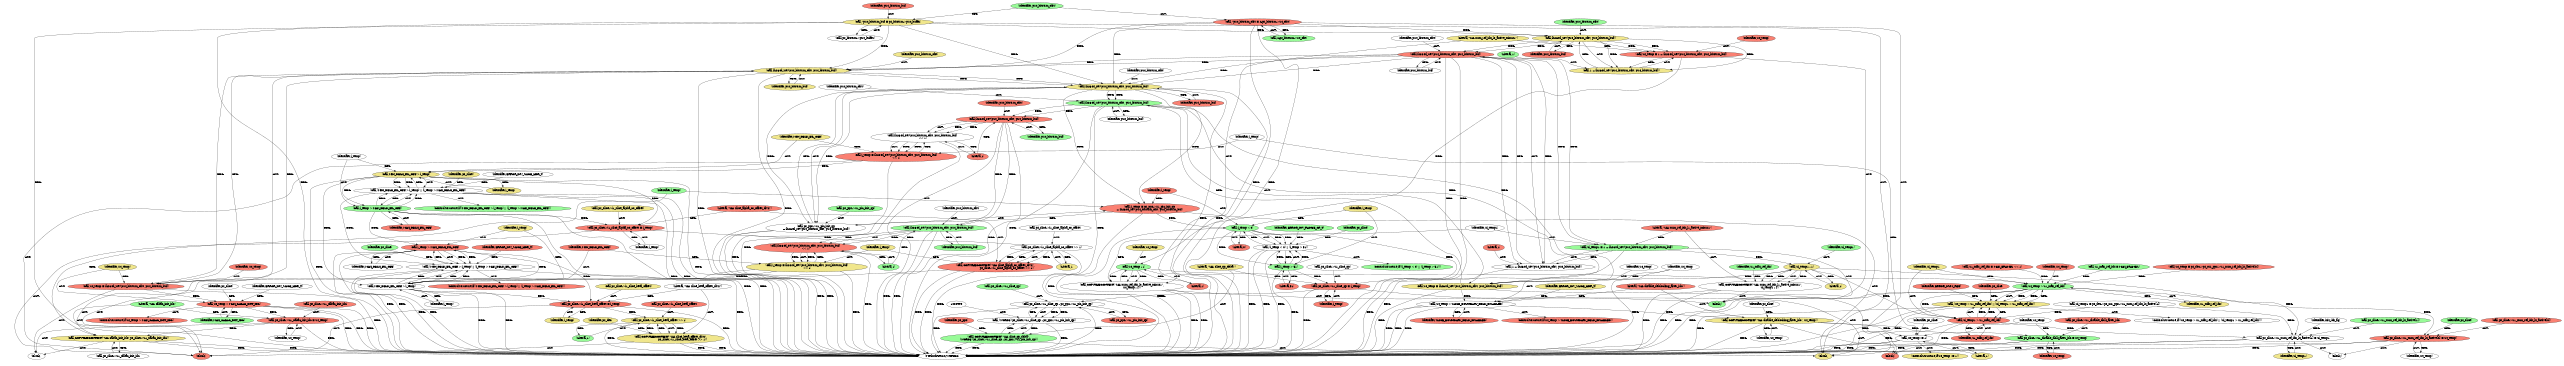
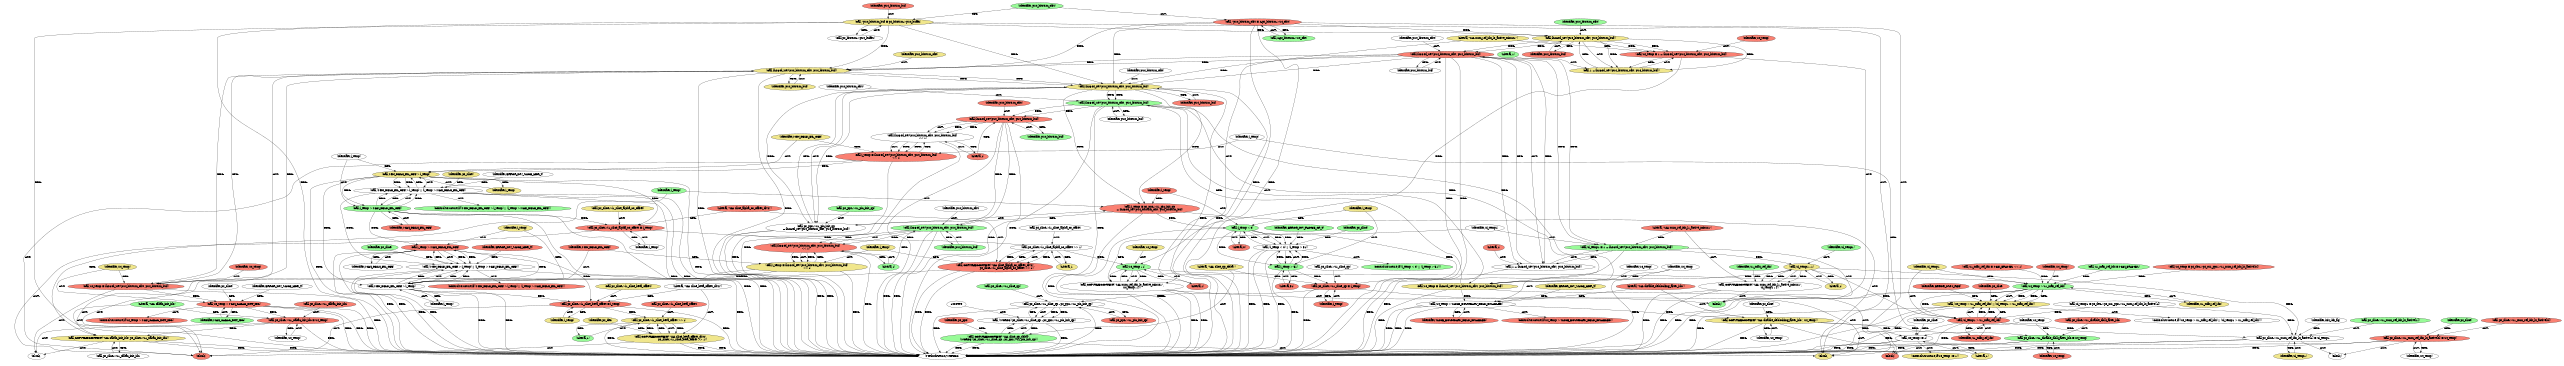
(995, 277) -> (1091, 257)
(2261, 304) -> none
(2317, 329) -> (2317, 329)
